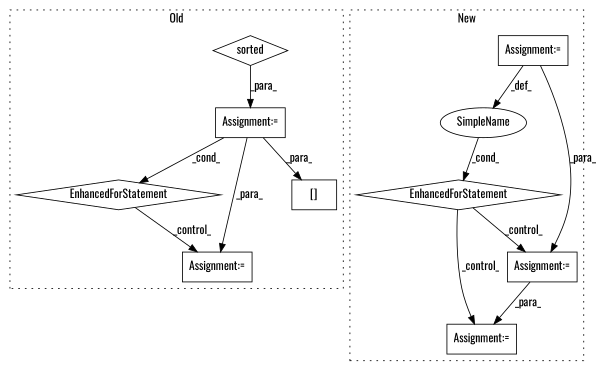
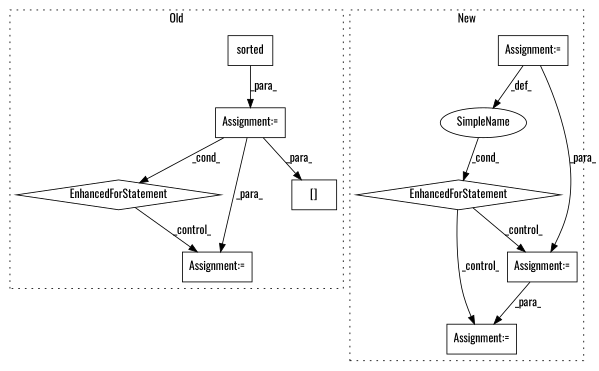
(250, 51) -> (250, 51)
